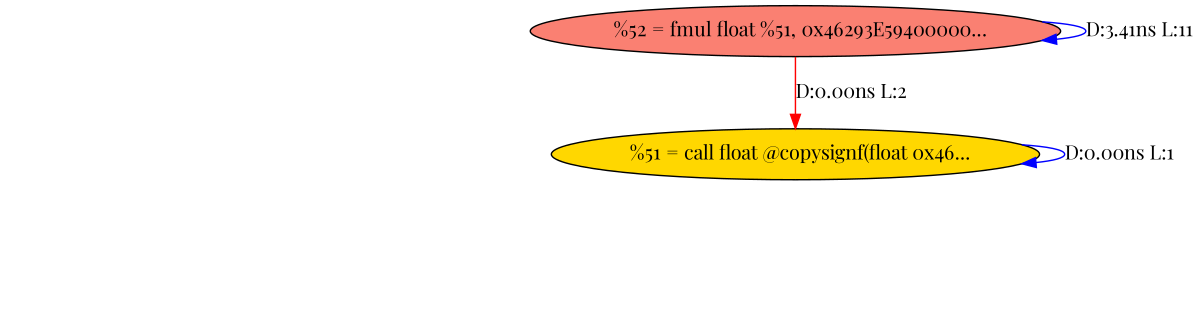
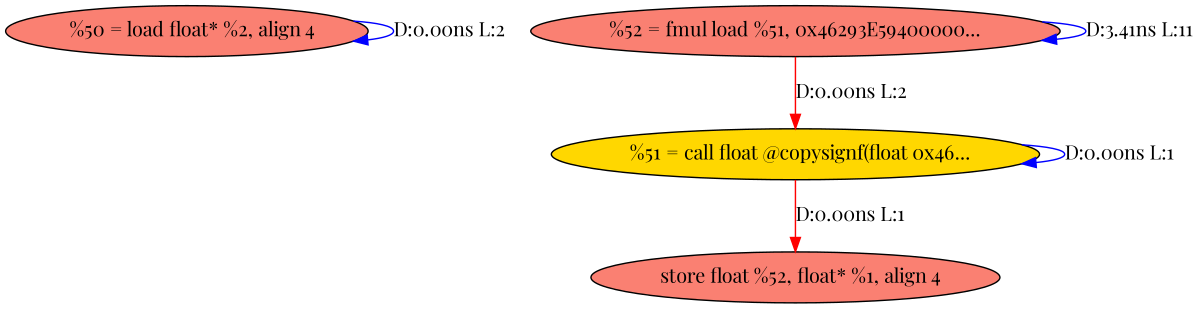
none -> (187, 31)
(795, 31) -> (795, 31)
none -> (795, 277)
